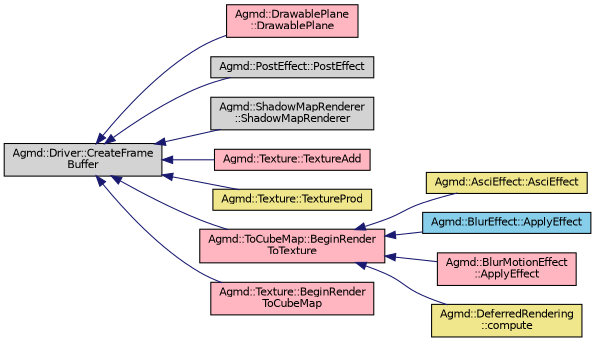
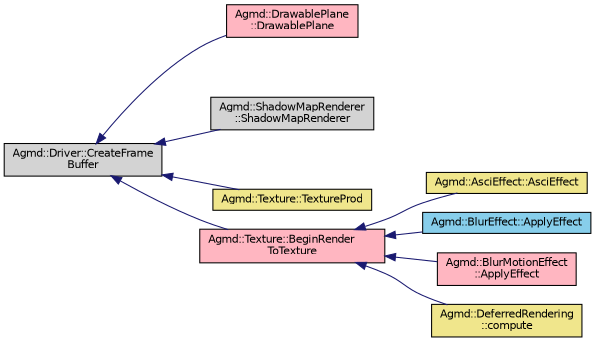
(292, 67) -> none
(292, 160) -> none
(292, 246) -> (292, 246)
(292, 299) -> none
